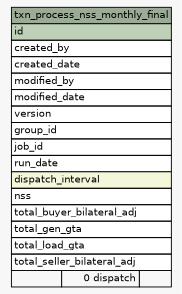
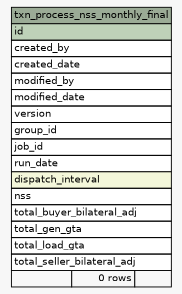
(110, 278) -> (115, 278)
